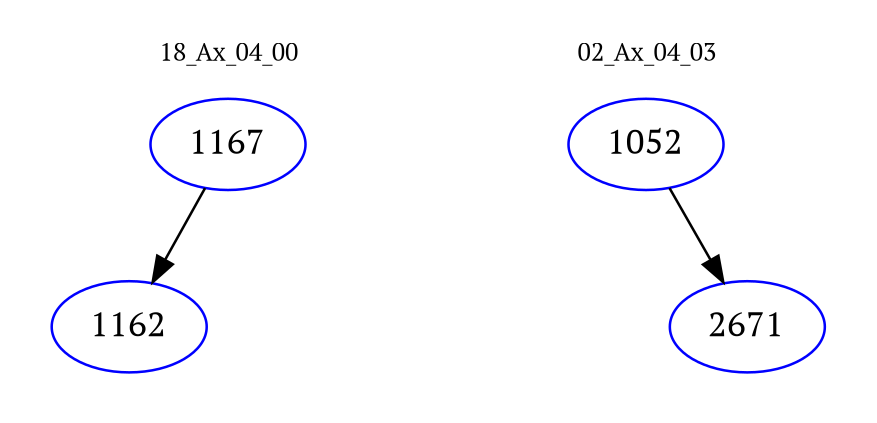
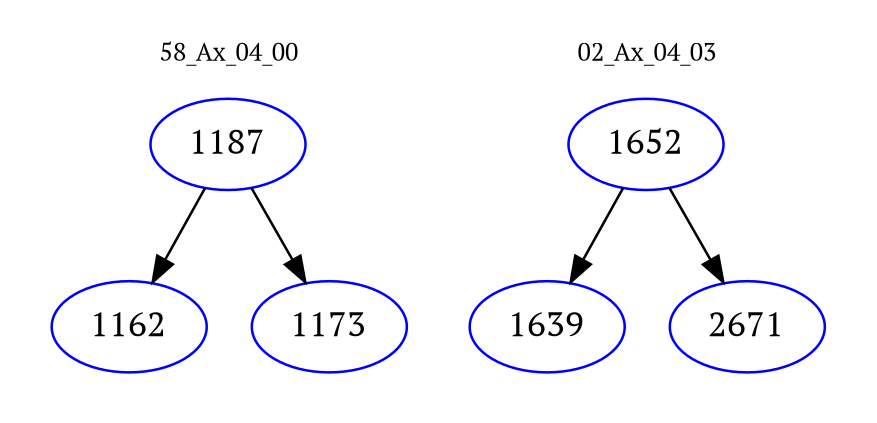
(229, 54) -> (229, 54)
(228, 144) -> (228, 144)
(646, 144) -> (646, 144)
none -> (329, 327)
none -> (547, 327)
